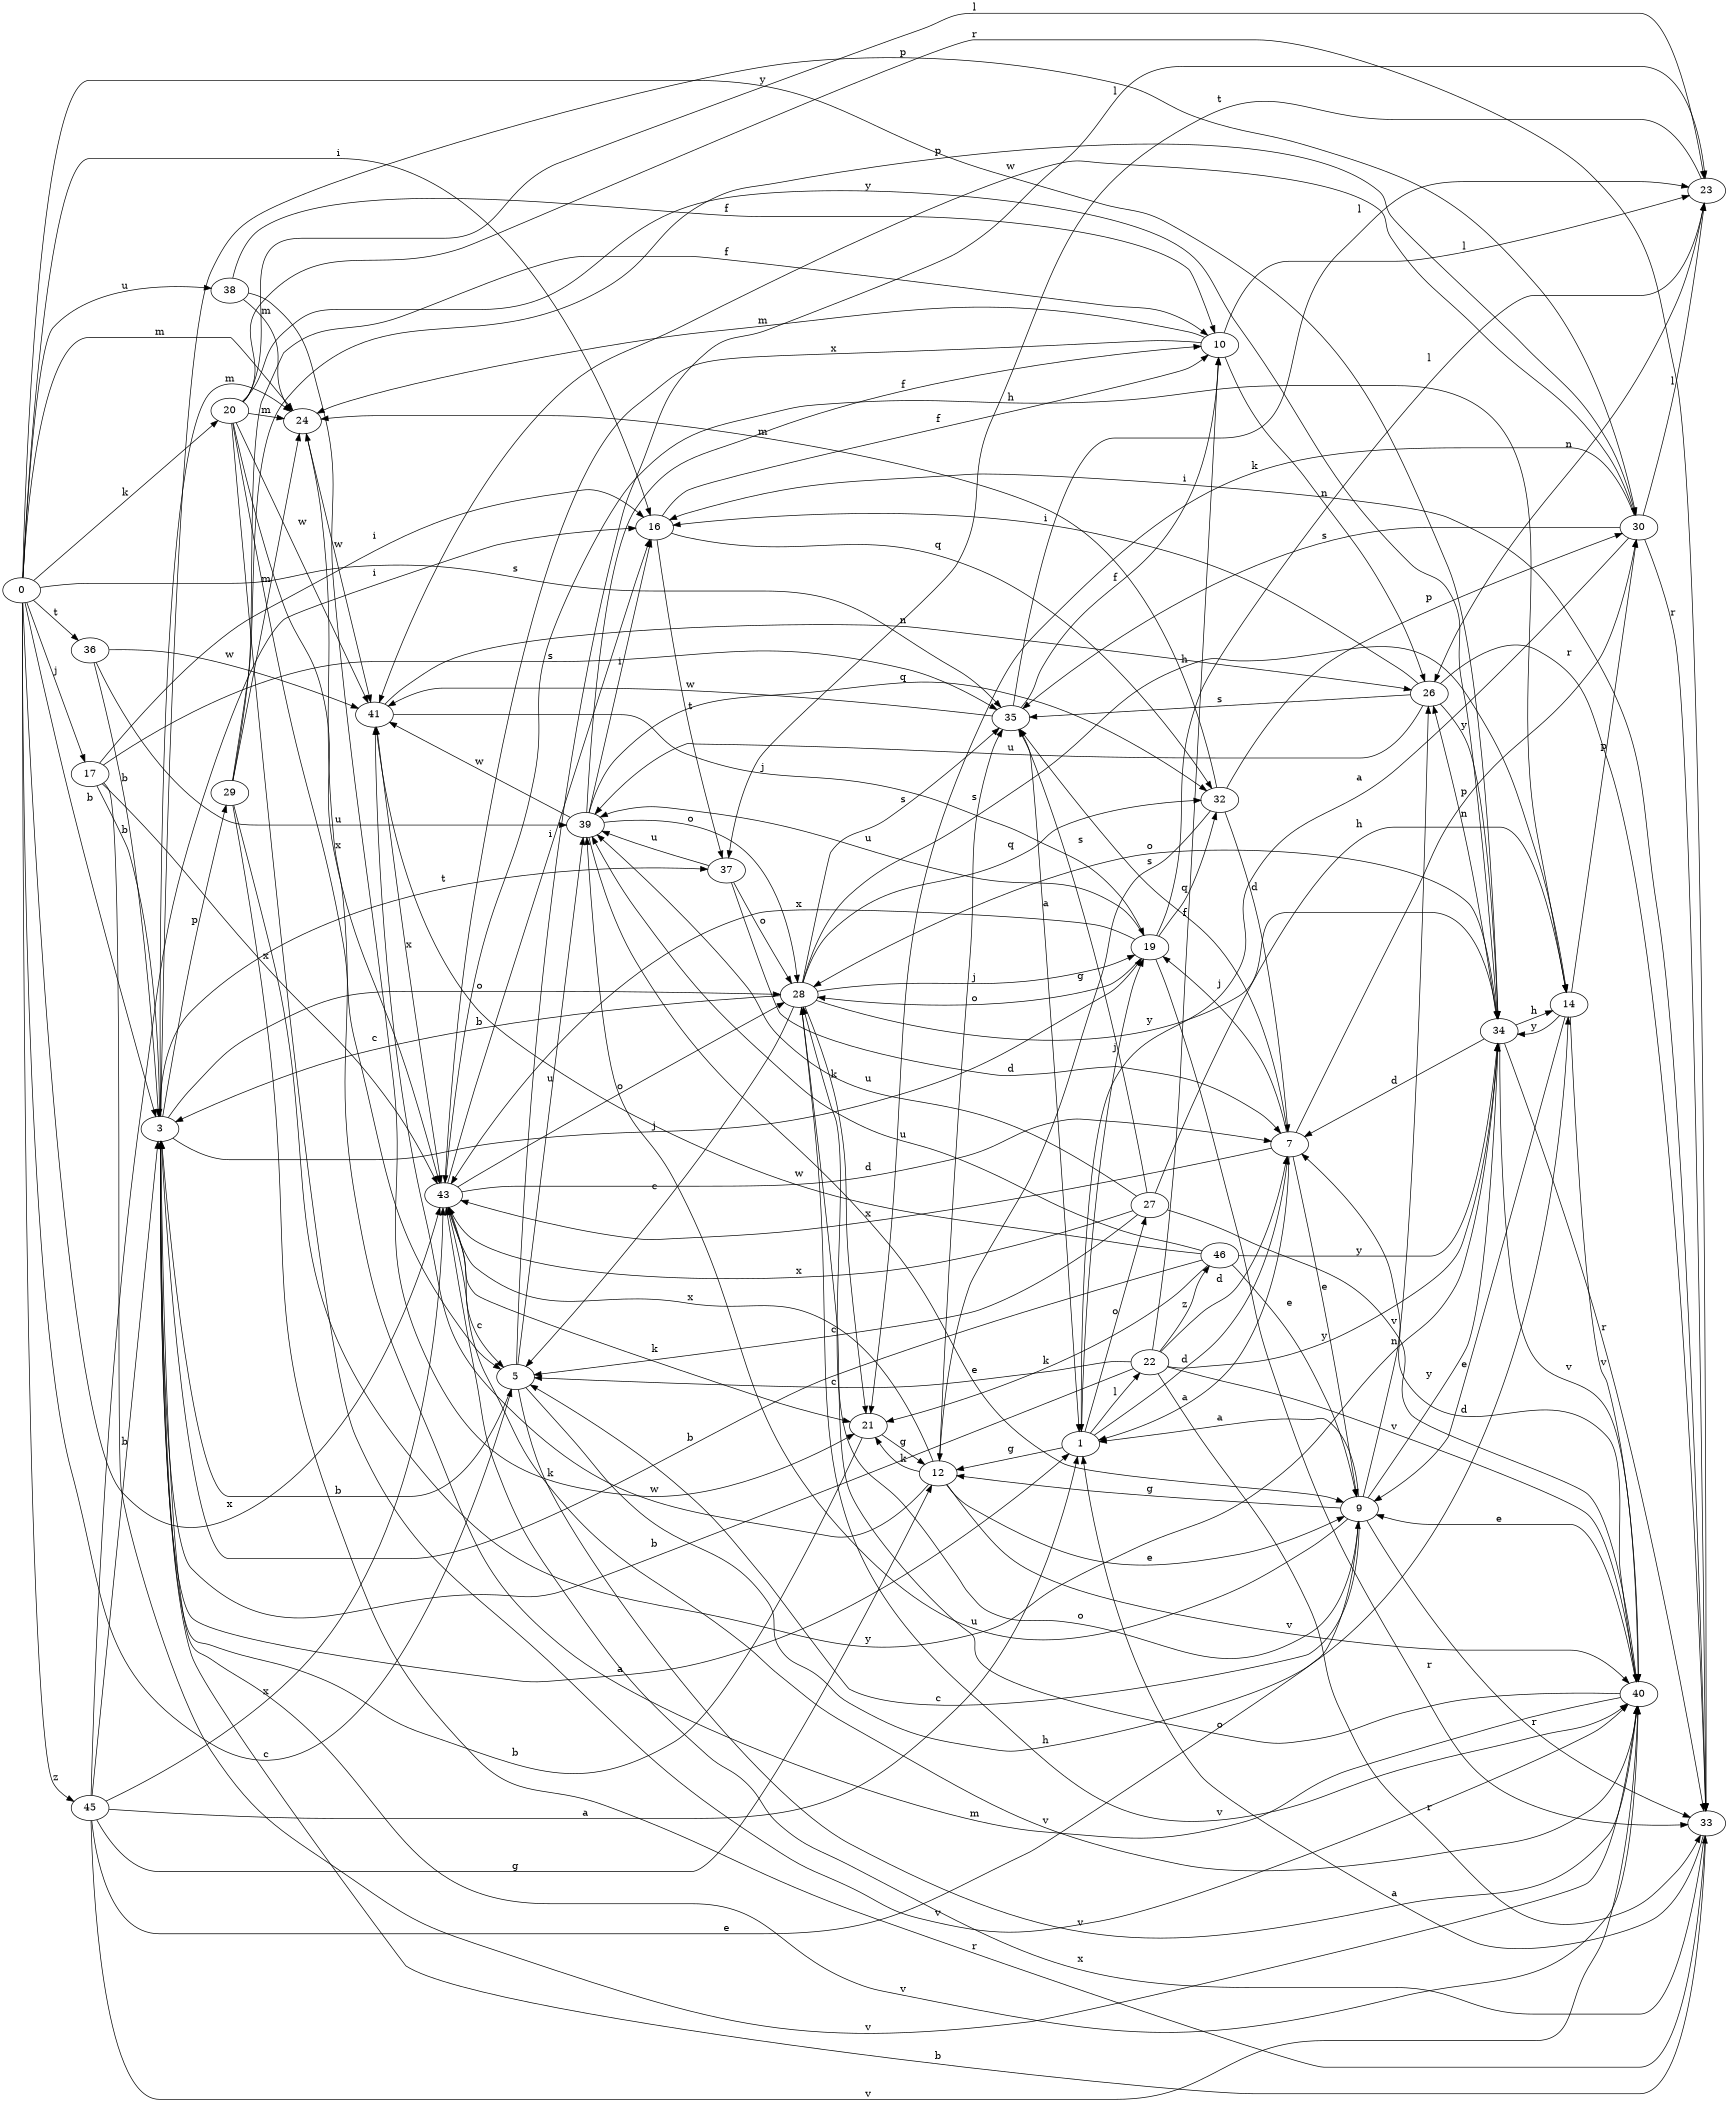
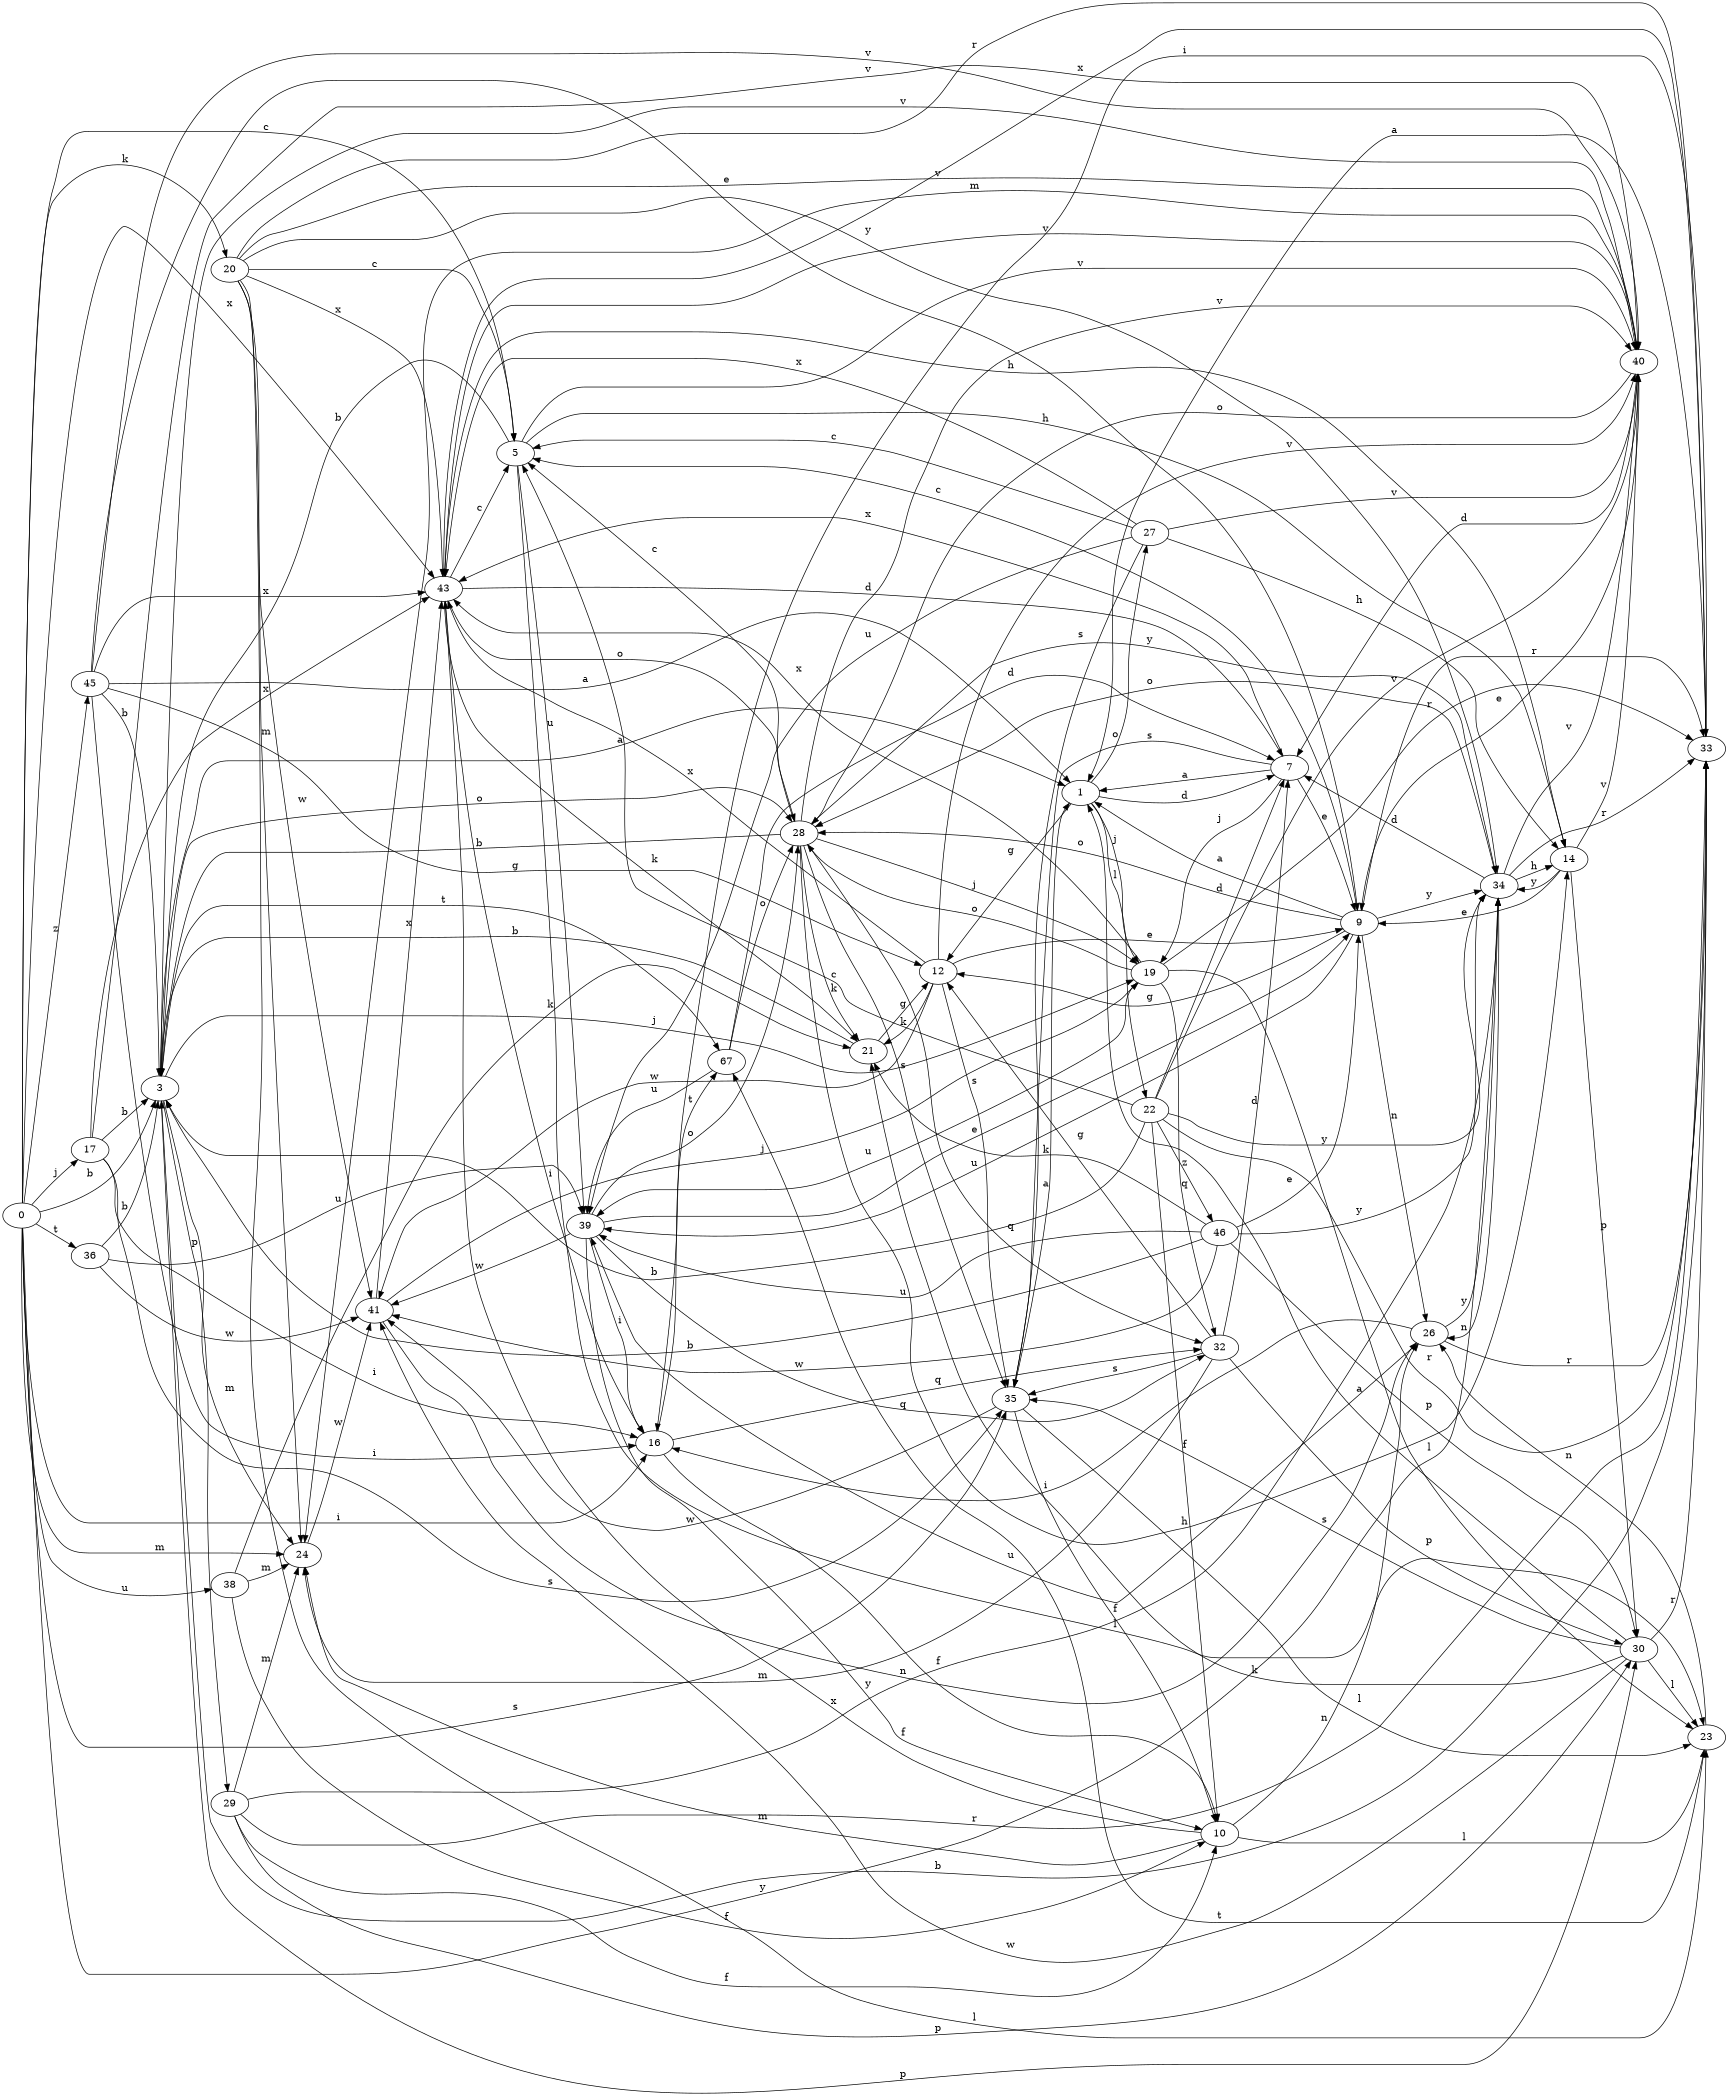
(1224, 706) -> (1119, 1374)
(1440, 840) -> (1430, 1426)
(727, 870) -> (727, 1062)
